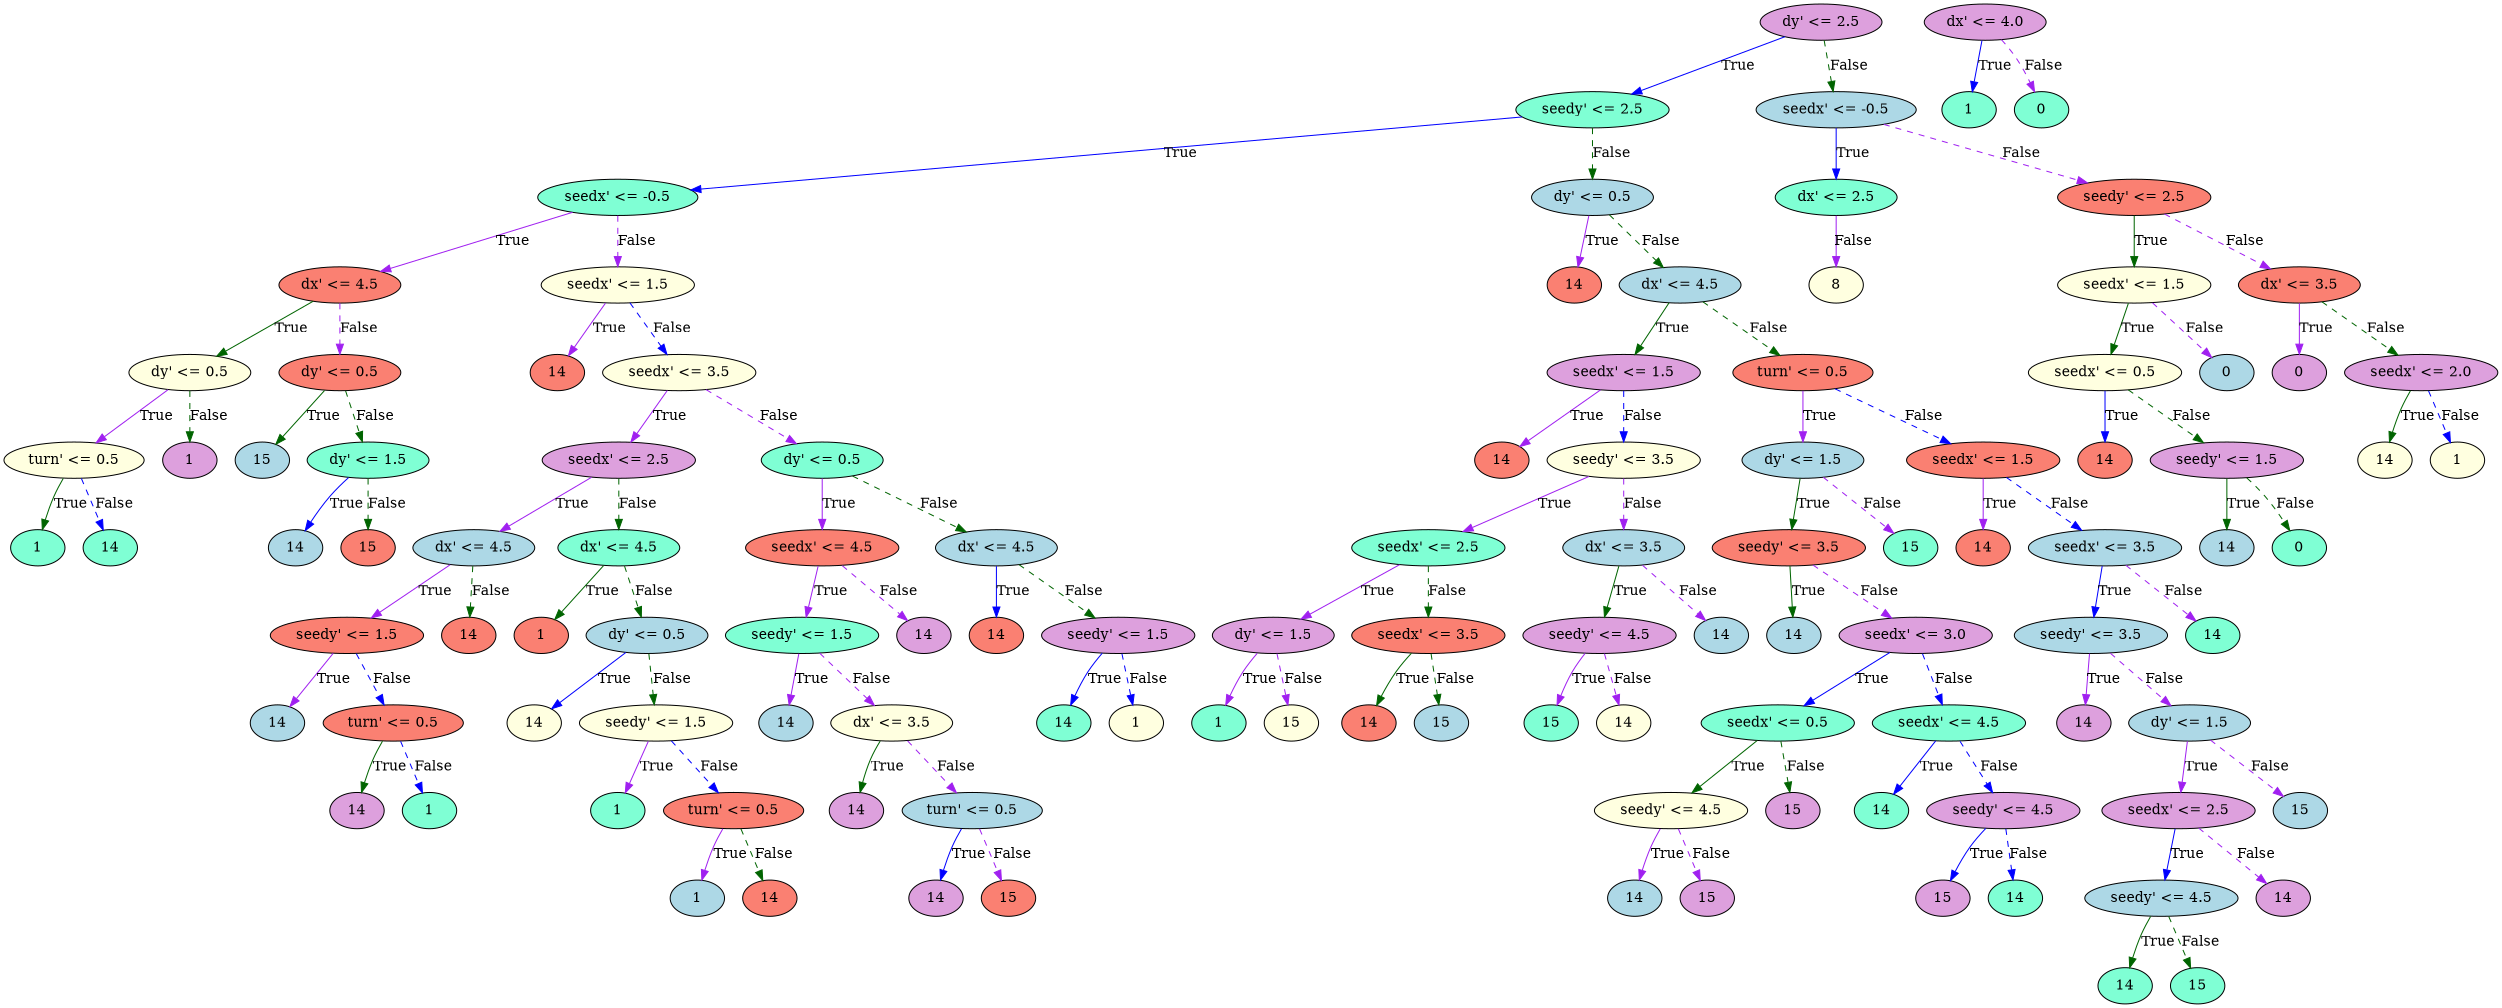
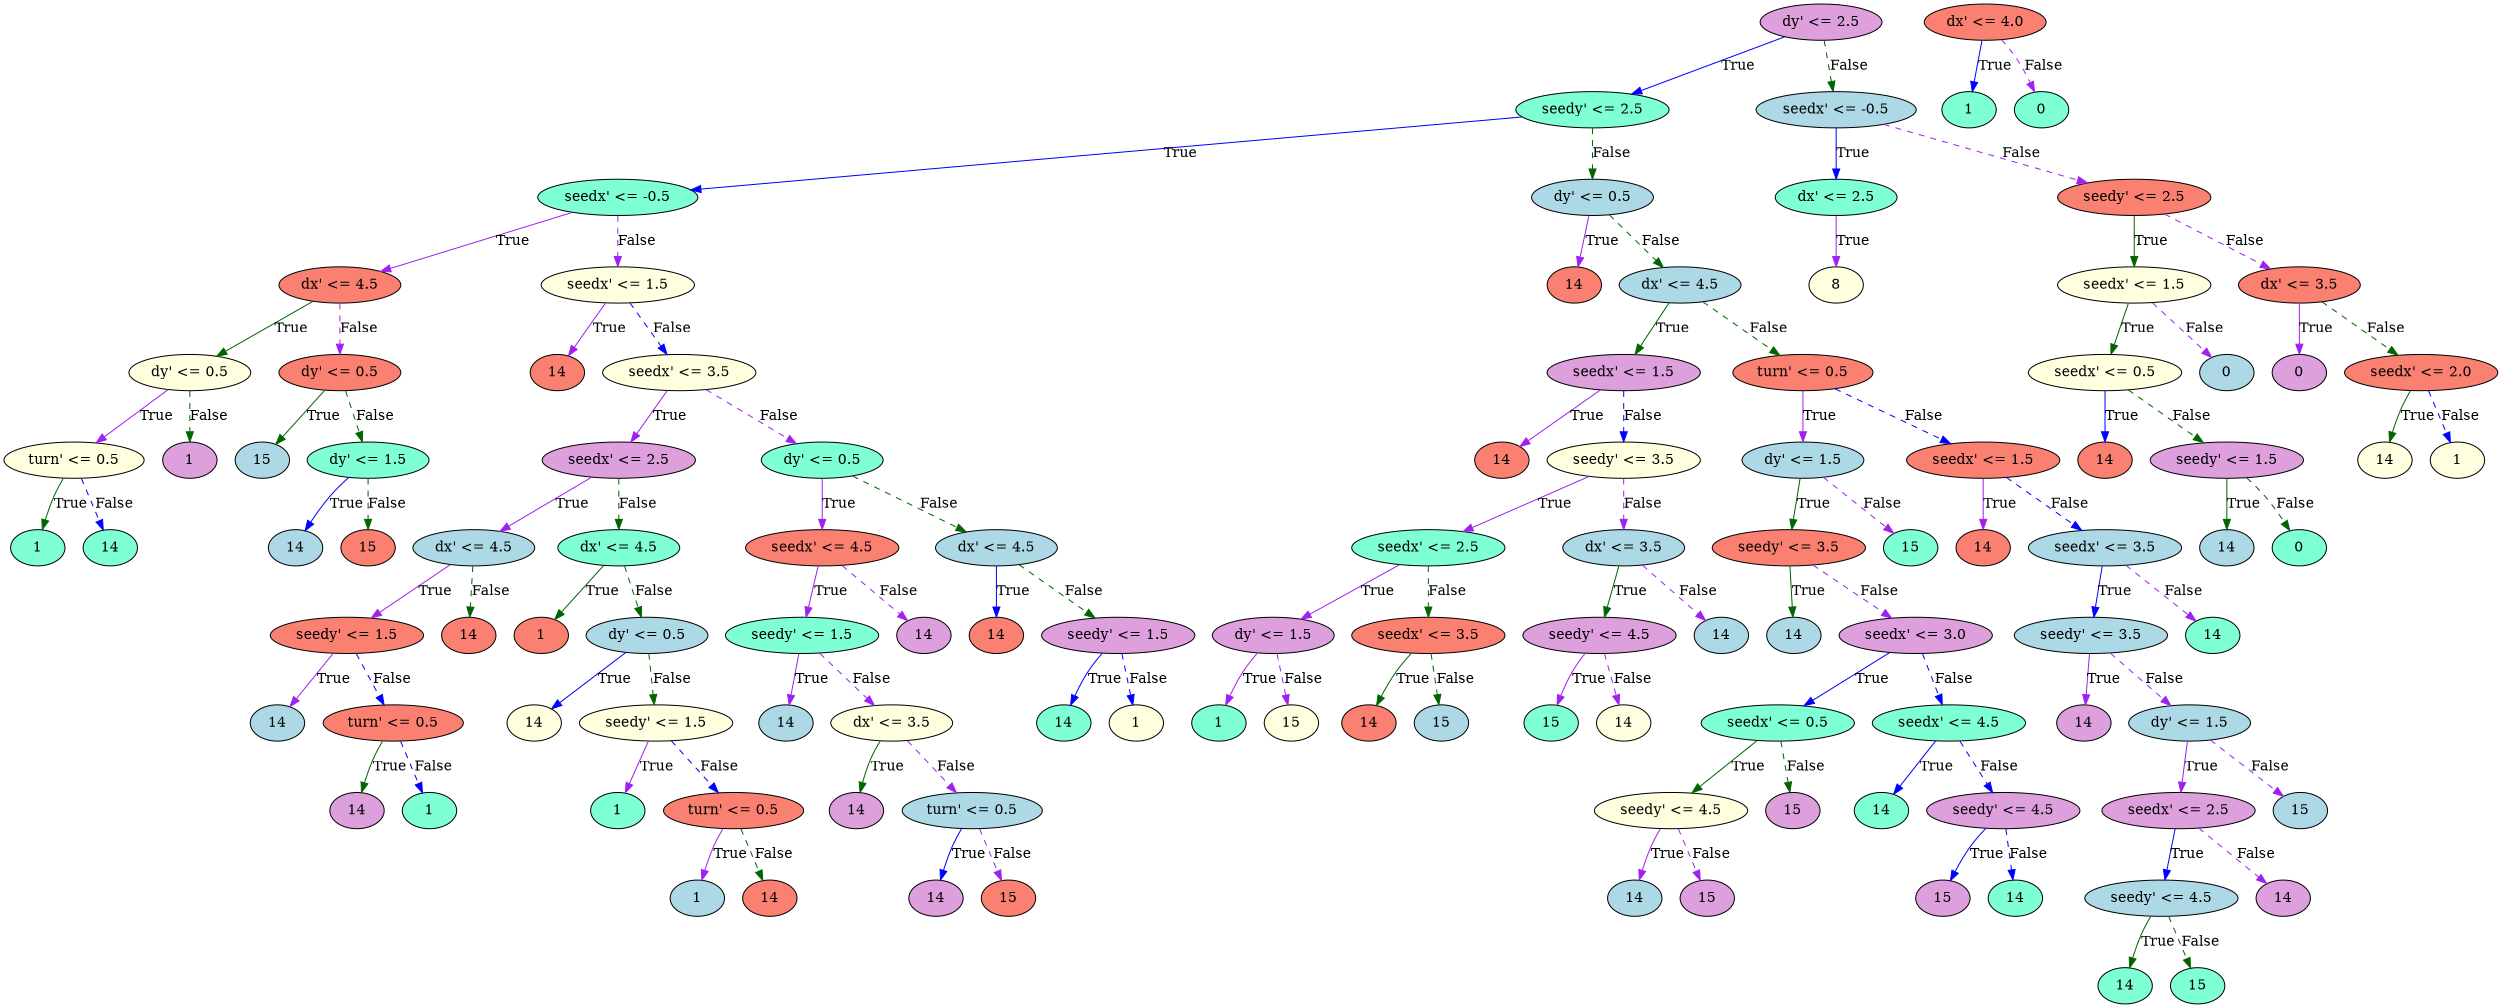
(1985, 22) -> (1985, 22)
(1853, 241) -> (1853, 241)
(2421, 373) -> (2421, 373)
